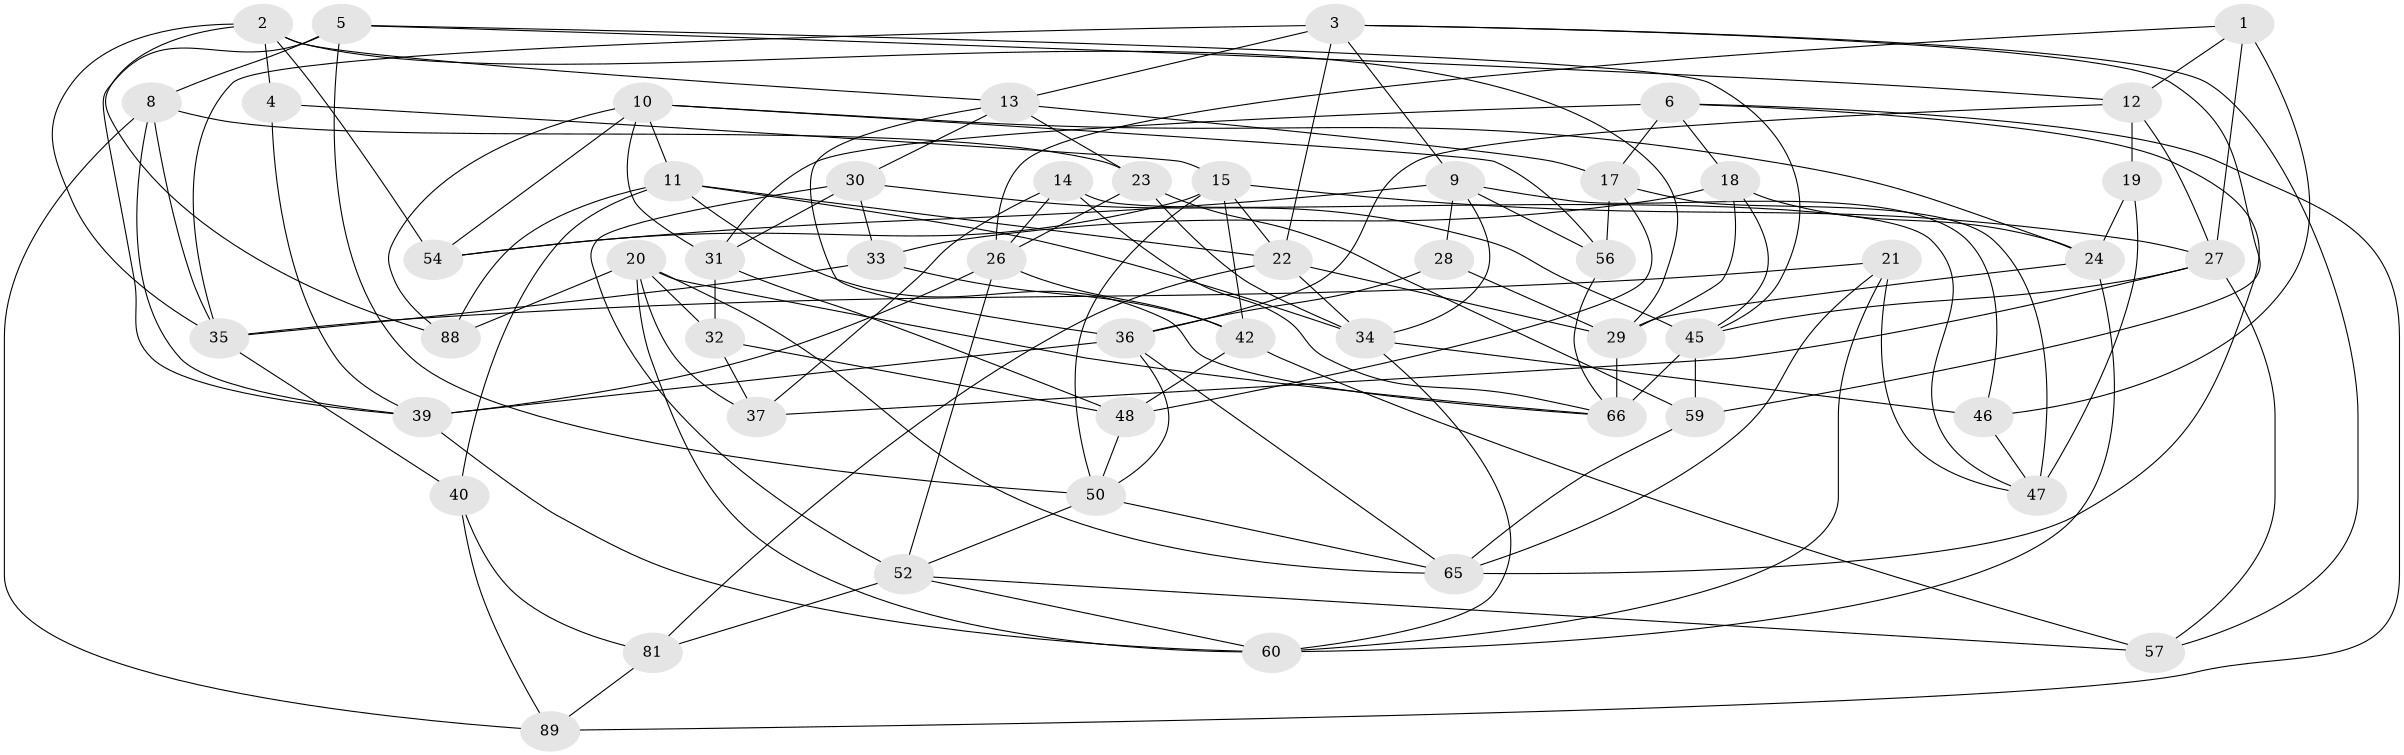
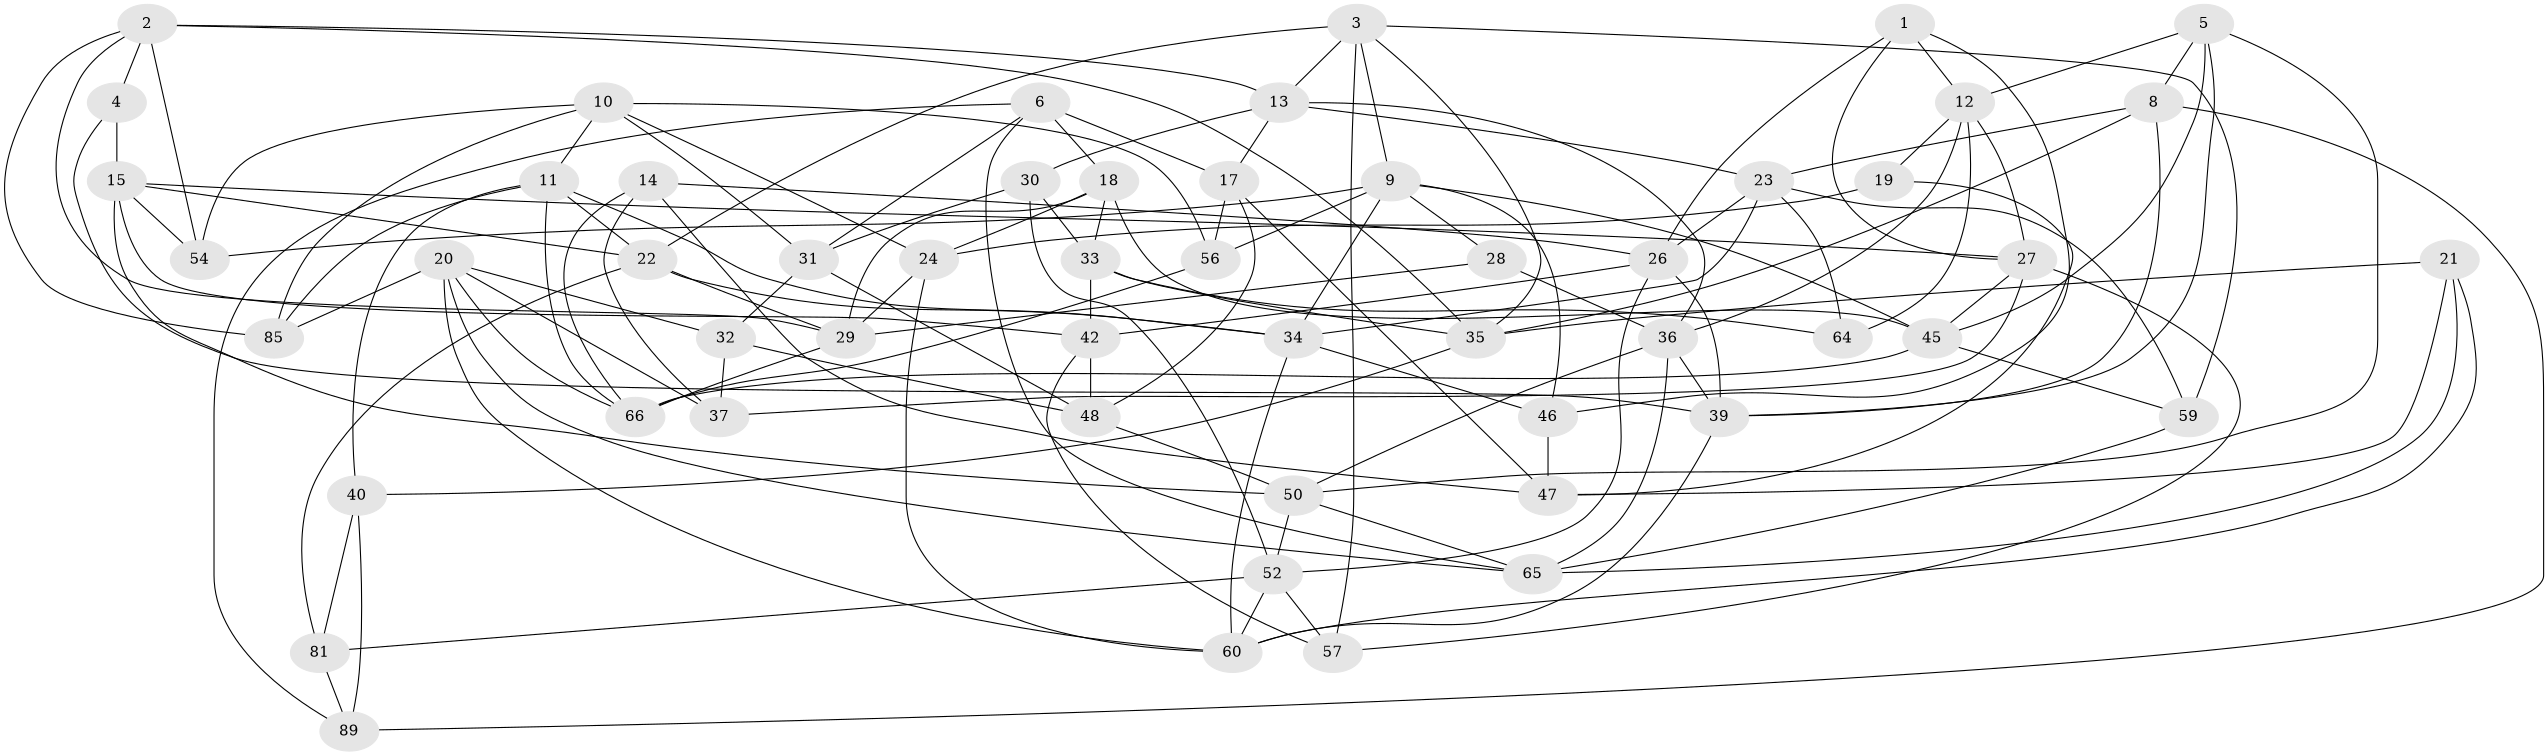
(1349, 214) -> (1659, 229)
(451, 338) -> (274, 338)
none -> (1843, 338)
